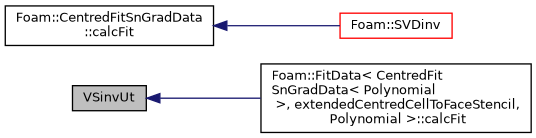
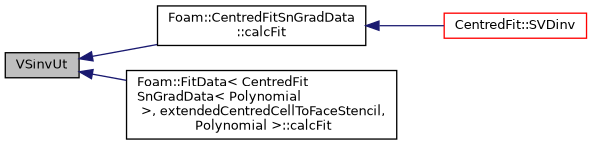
(396, 26) -> (515, 26)
none -> (125, 50)
